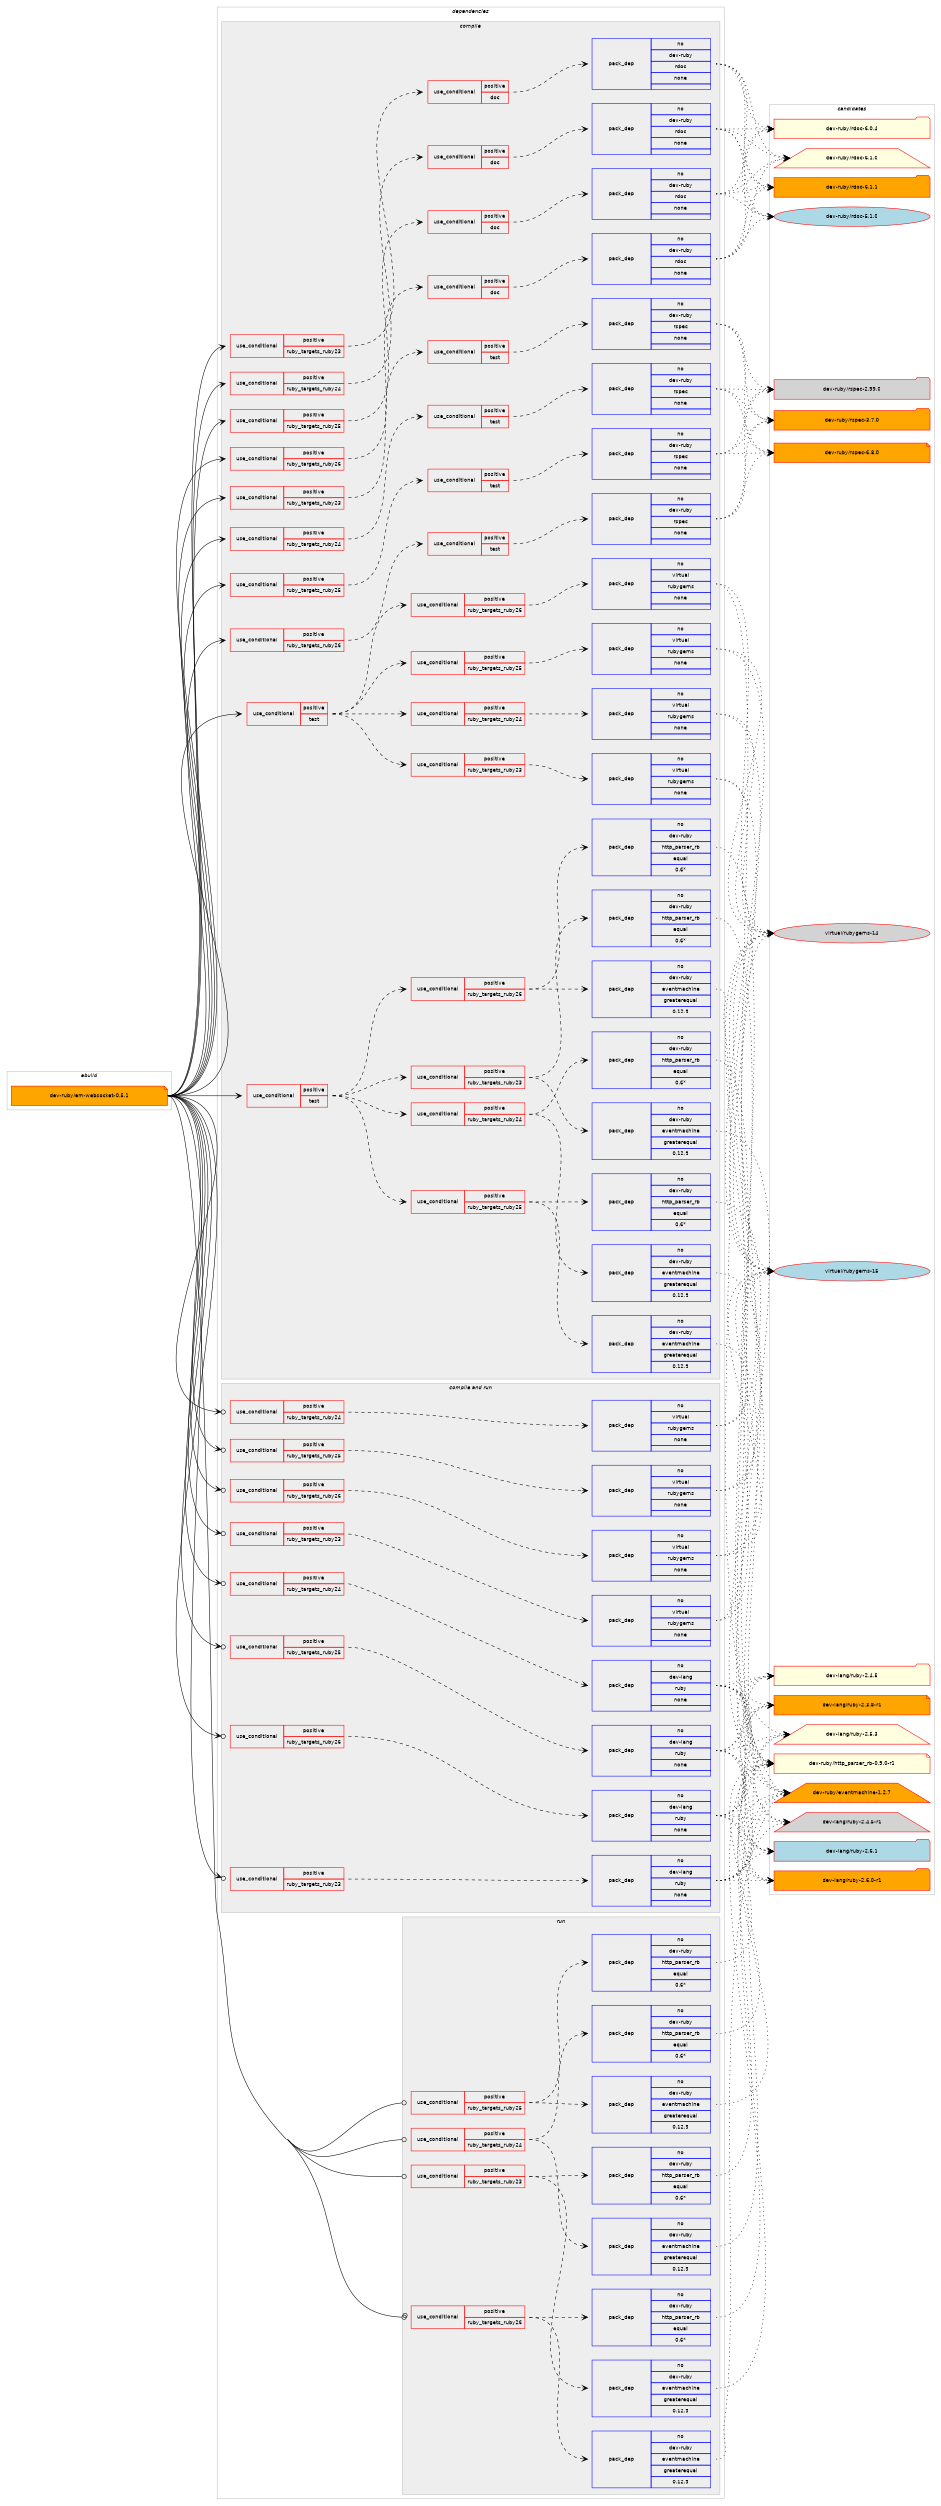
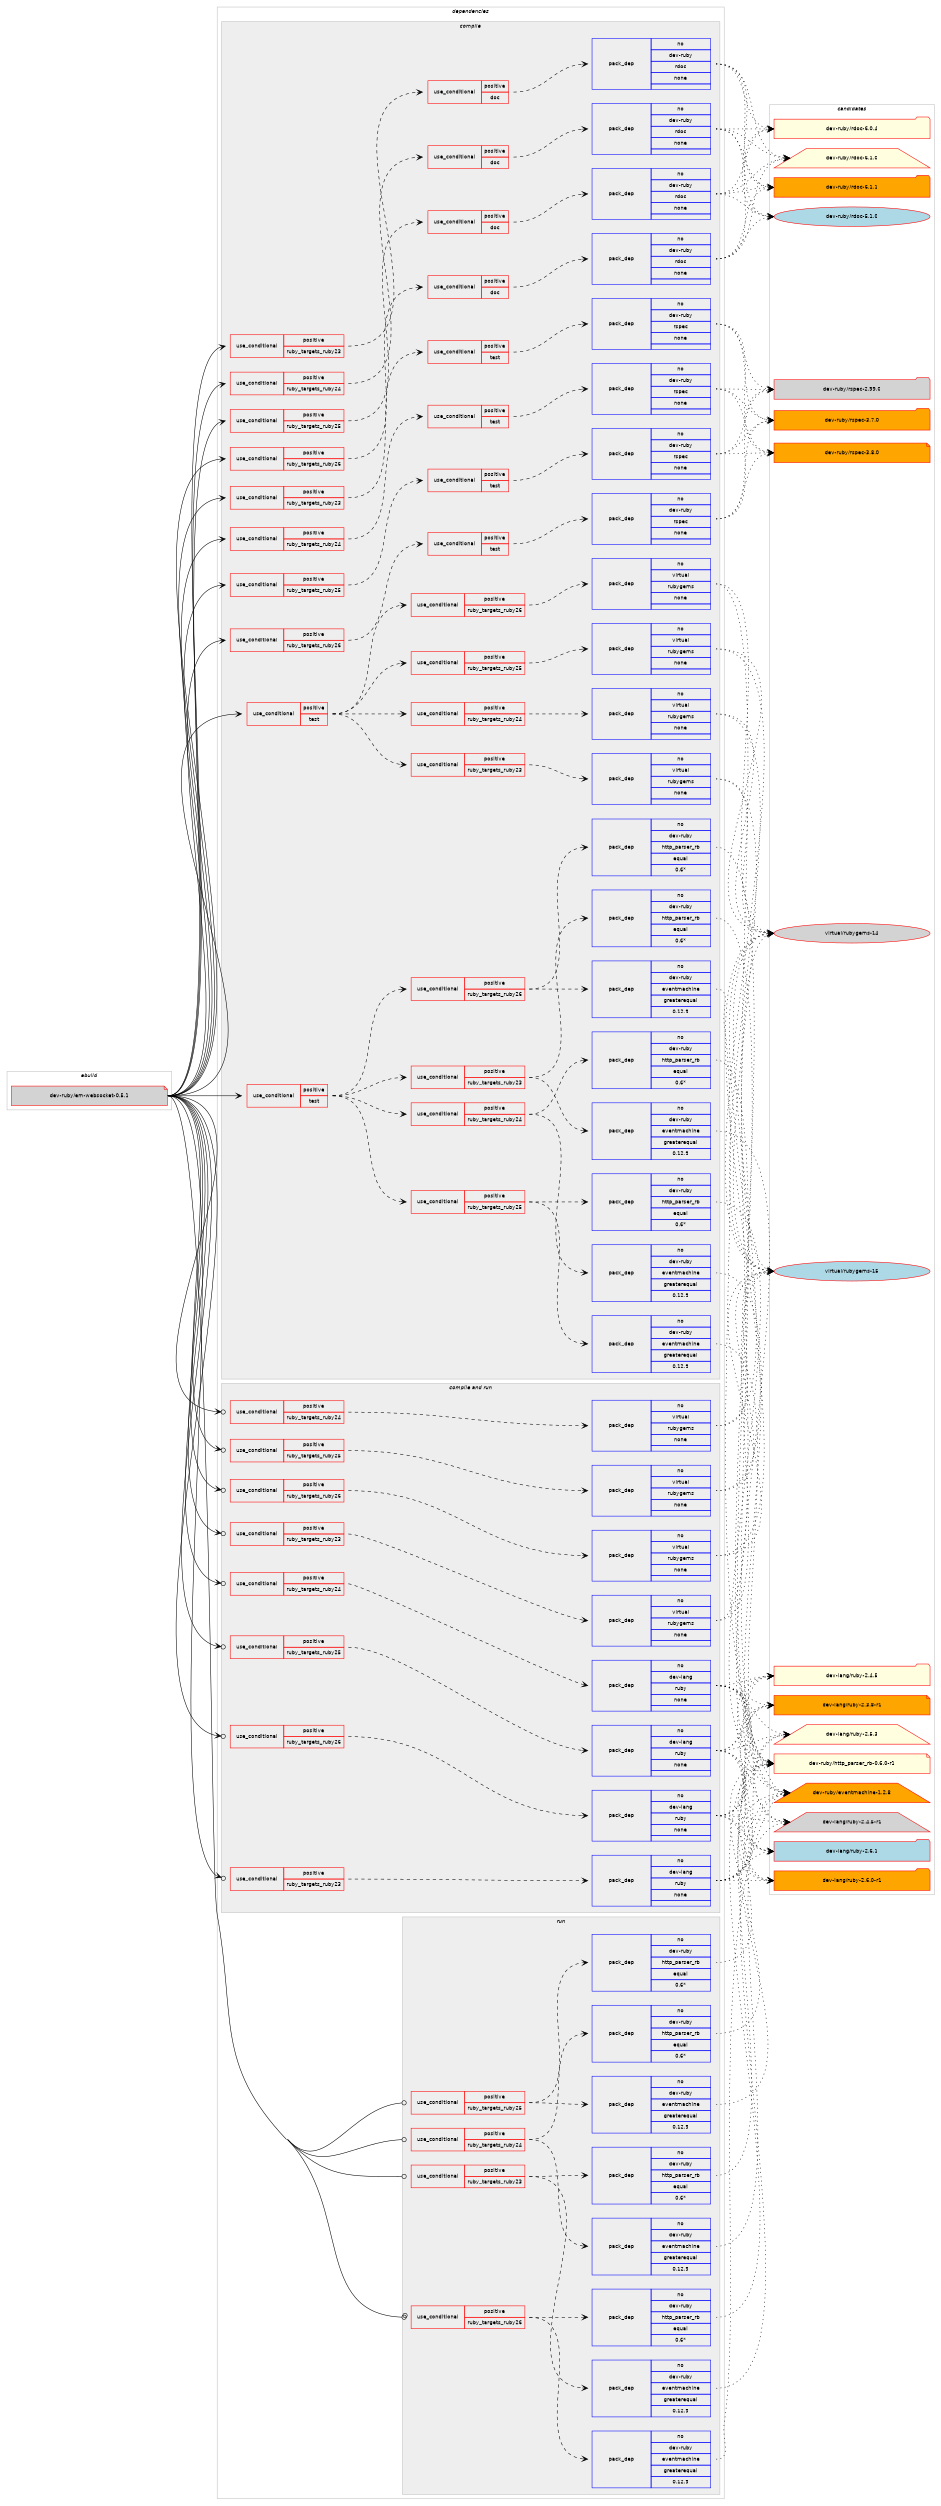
(852, 453) -> (852, 453)
(89, 1096) -> (89, 1096)
(852, 1764) -> (852, 1764)
(852, 1793) -> (852, 1793)
